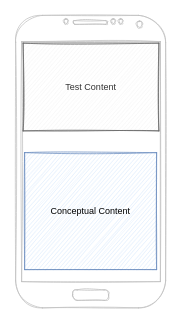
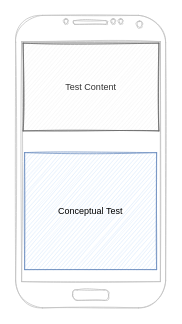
(90, 211) -> (90, 211)
